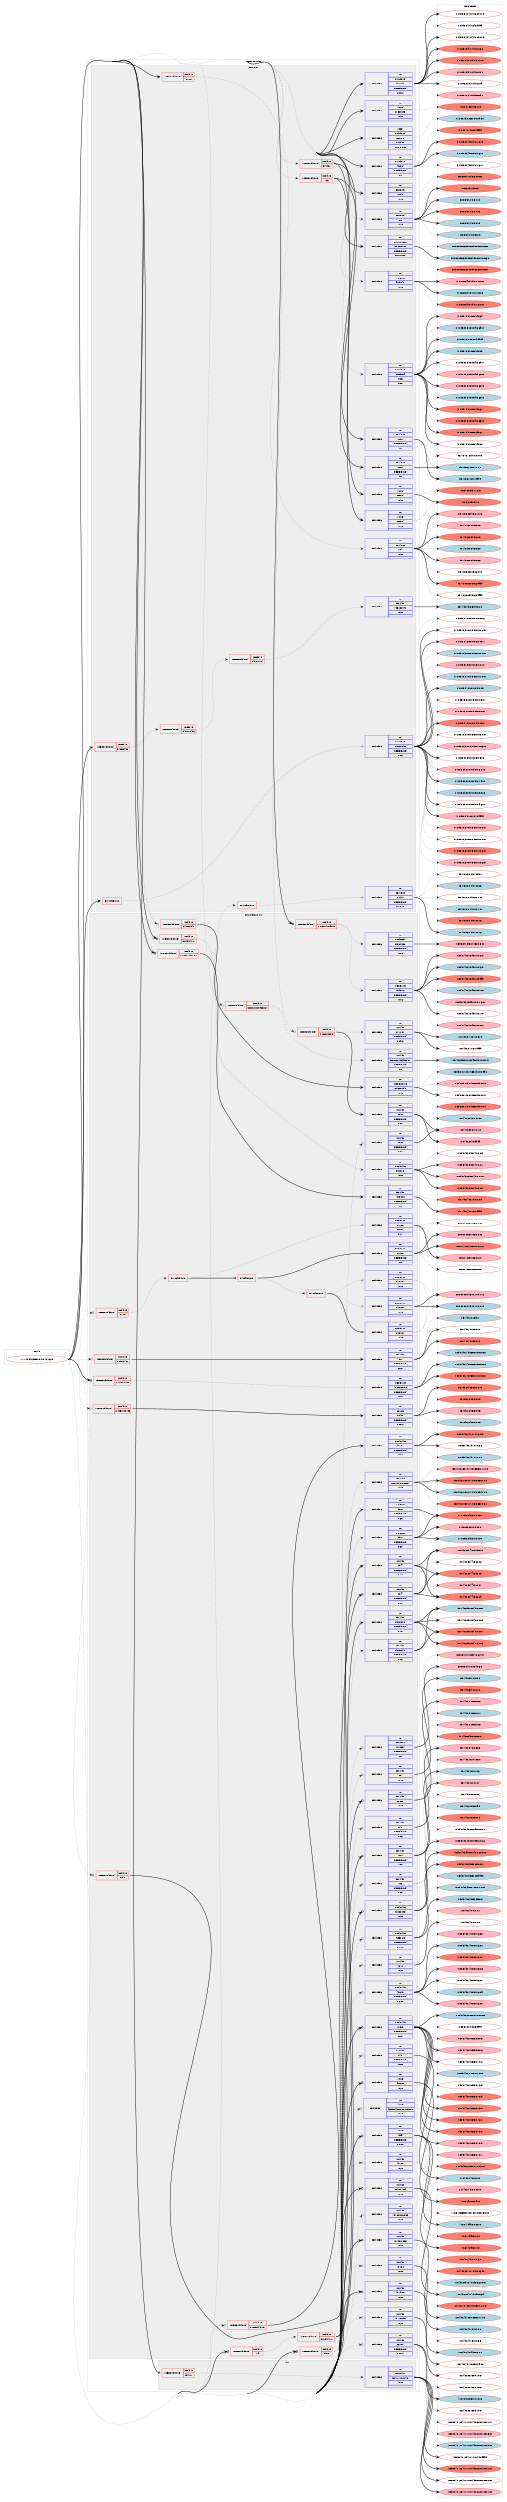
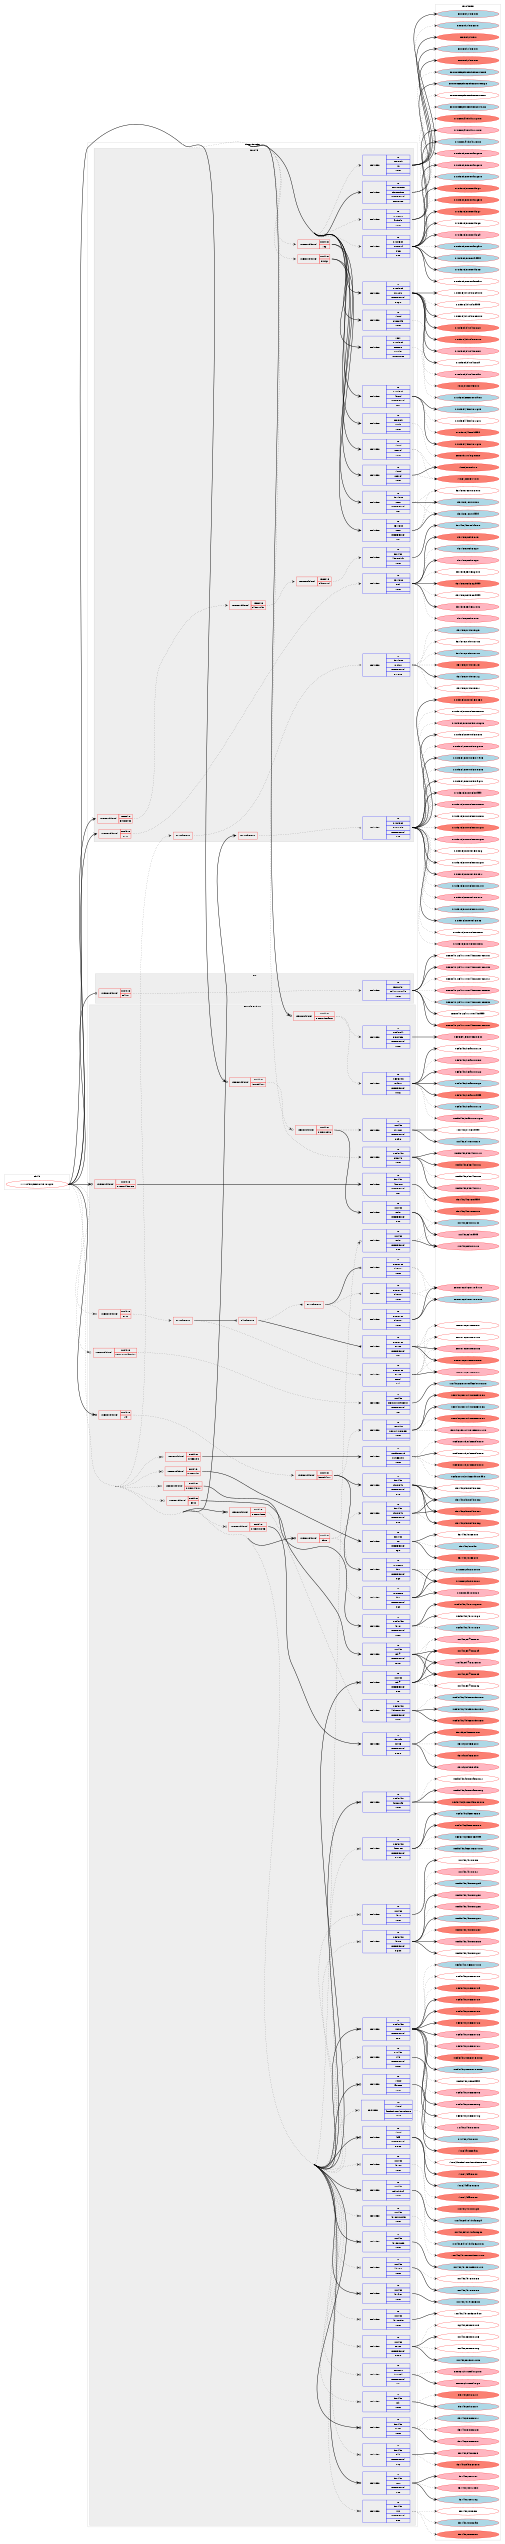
none -> (468, 107)
(470, 270) -> (468, 95)
